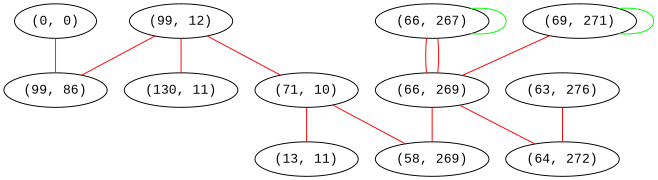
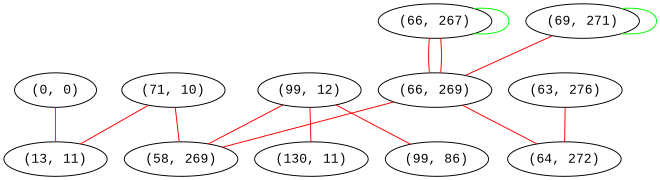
(56, 56) -> (56, 125)
(244, 56) -> (246, 124)
